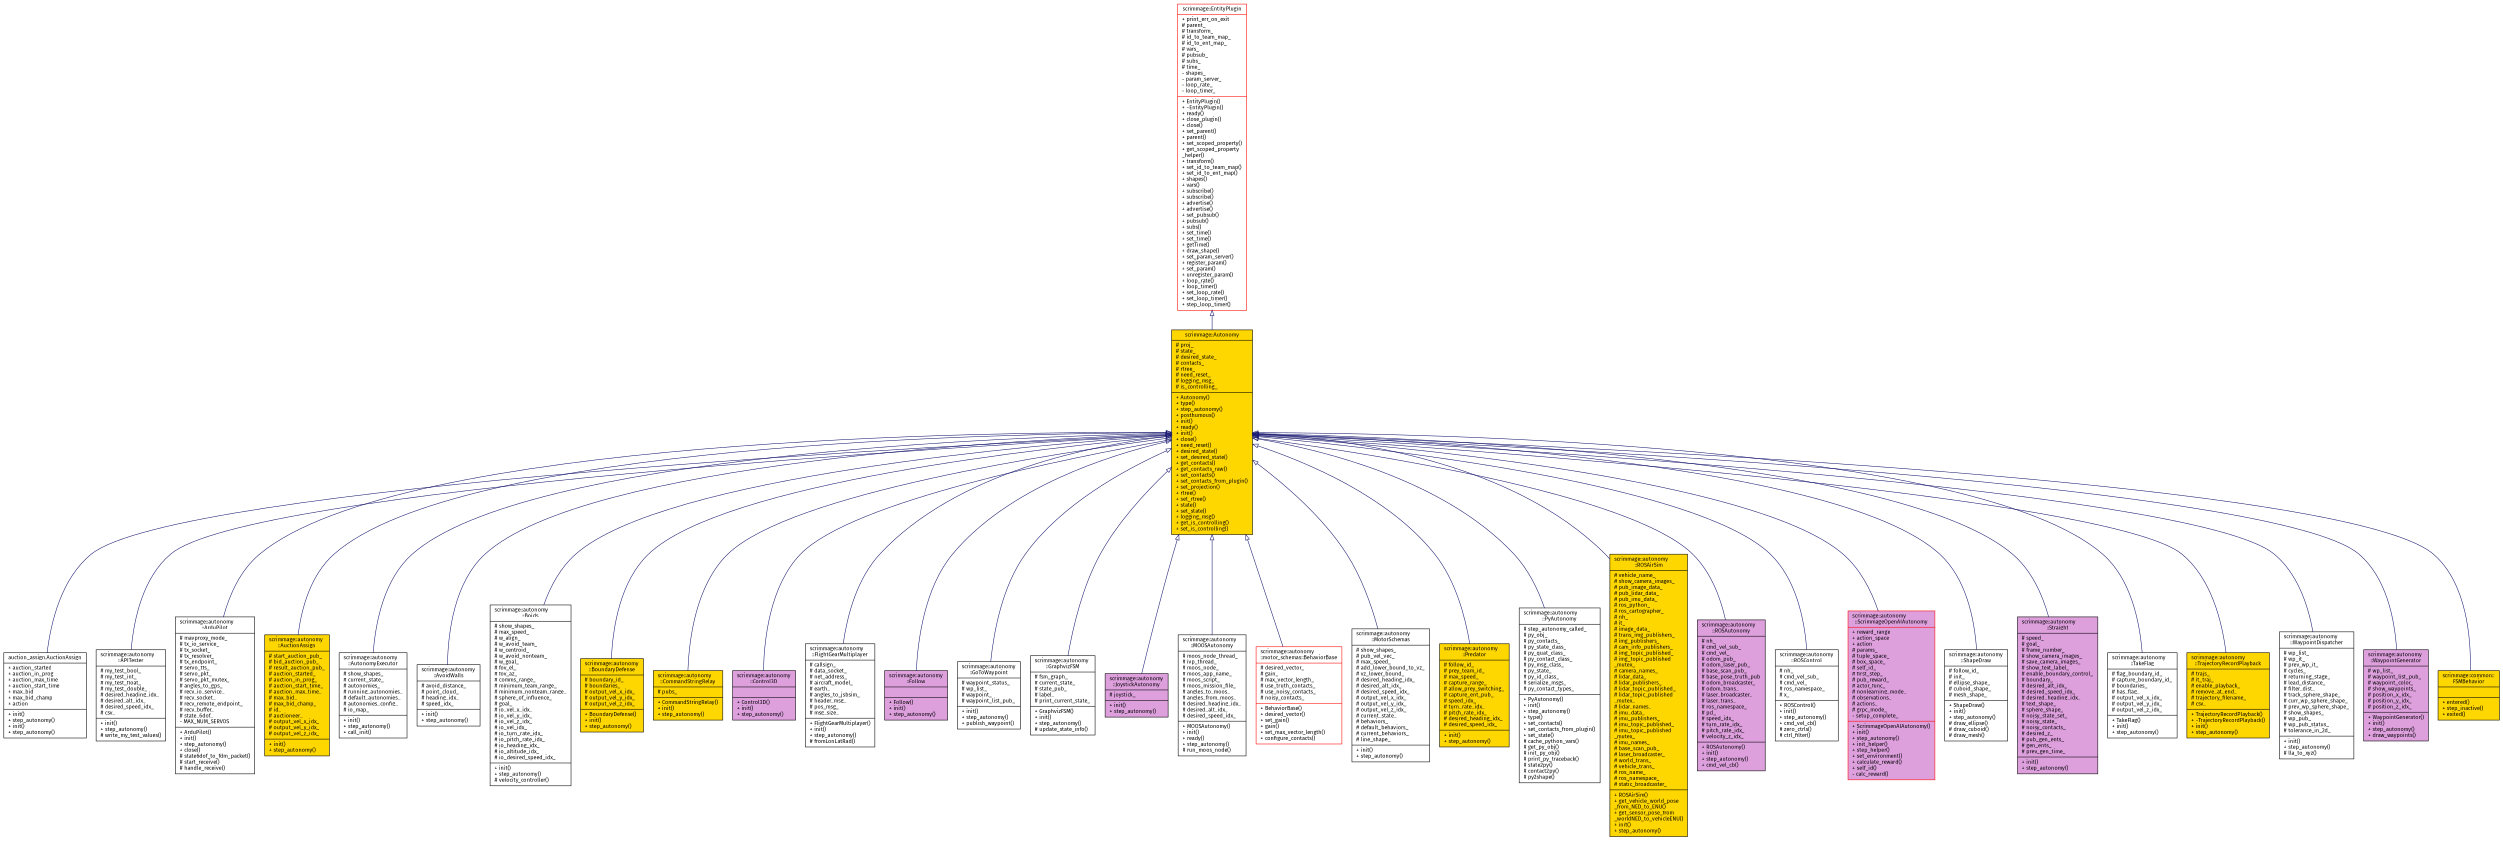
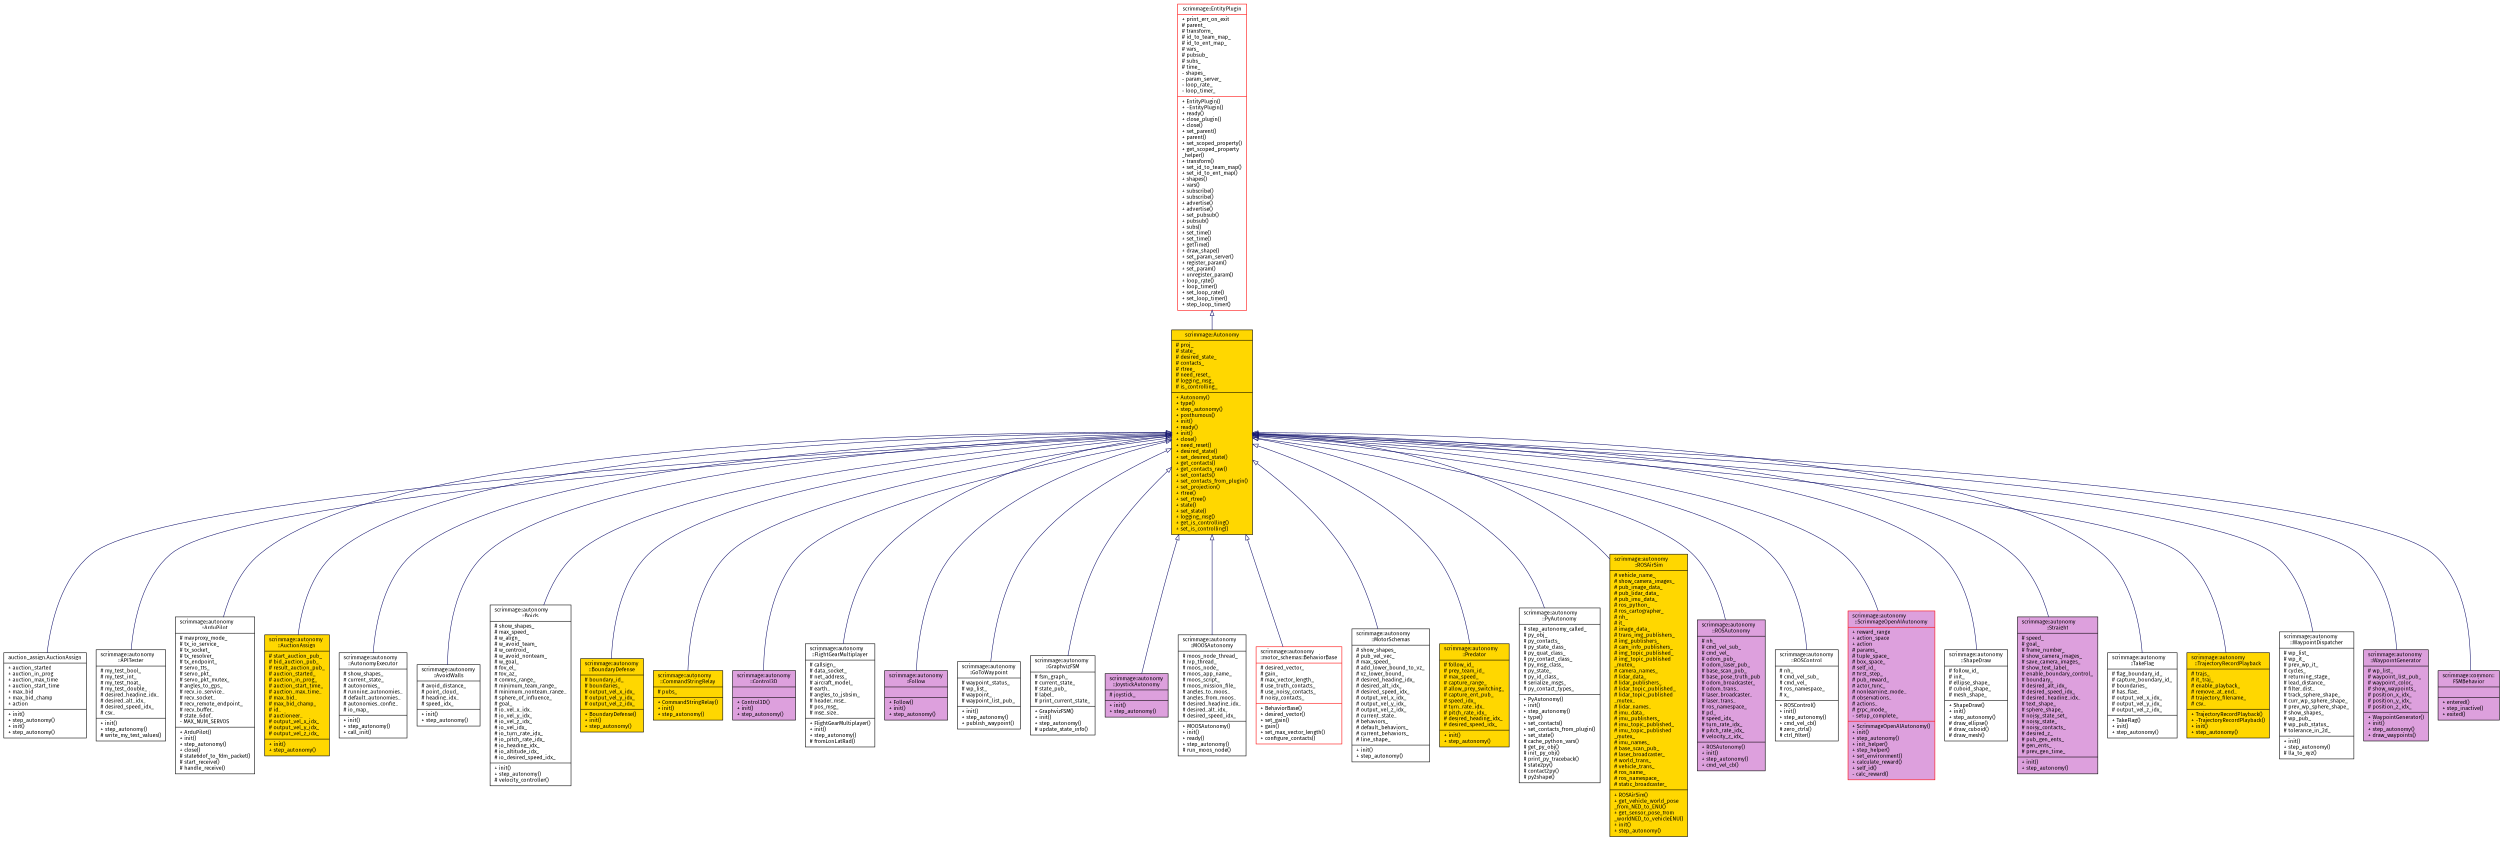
(2469, 695) -> (2469, 695)
